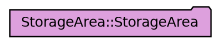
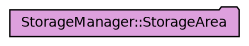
(110, 23) -> (125, 23)
